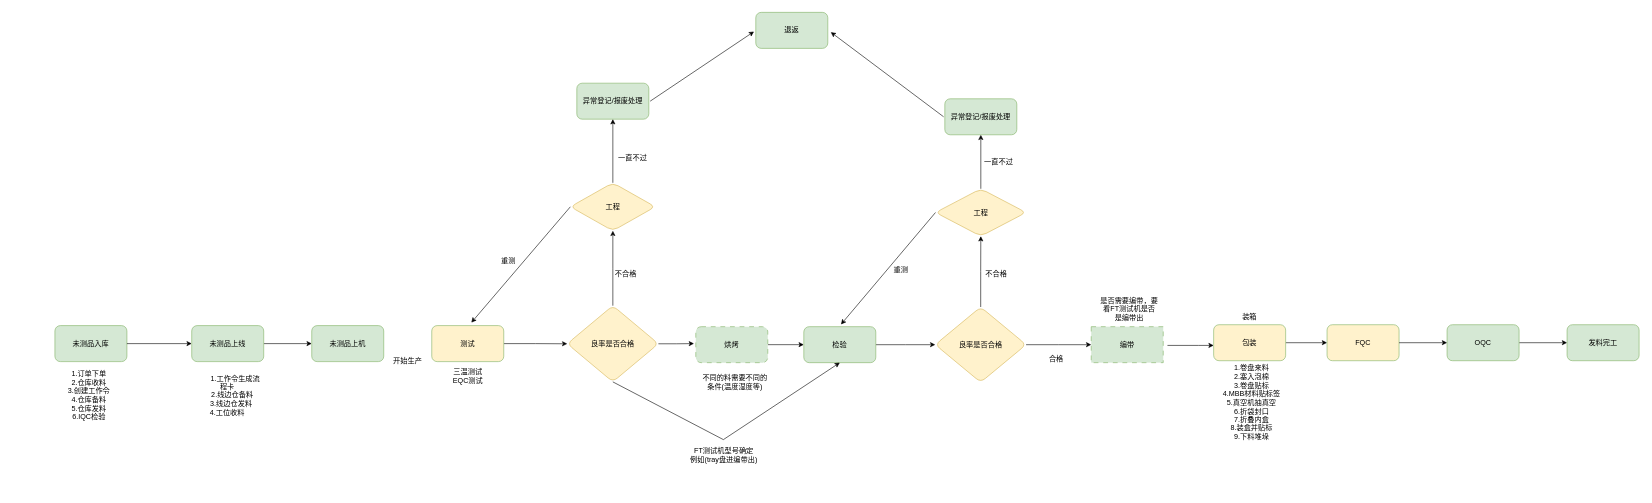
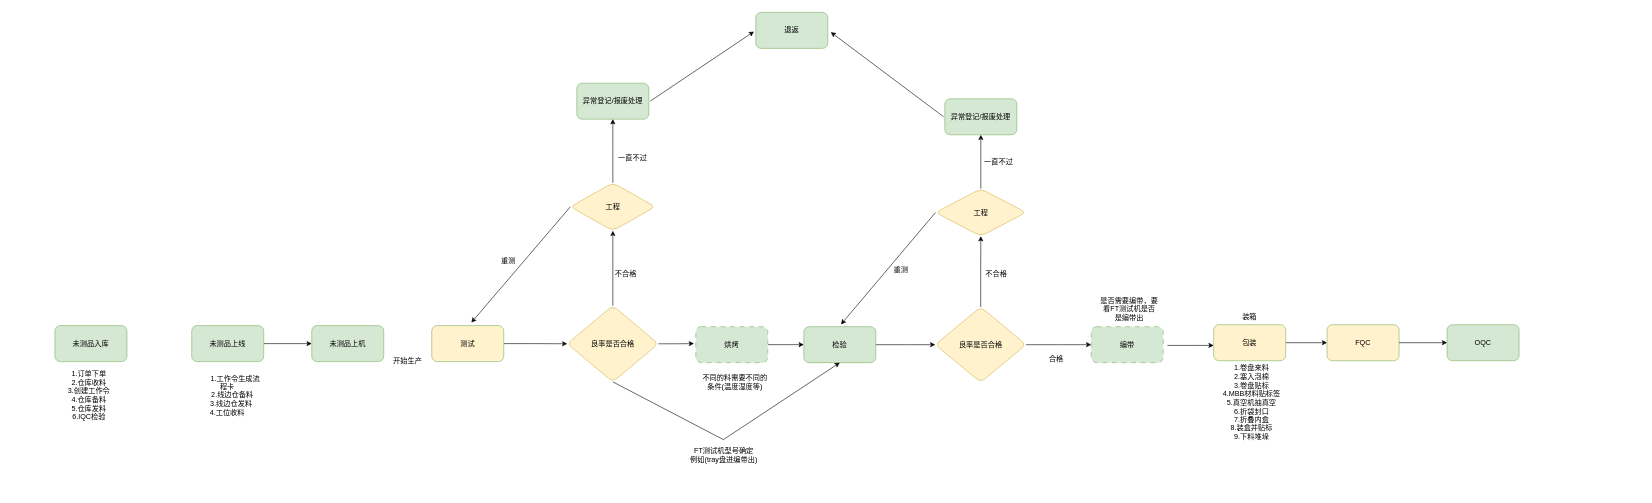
(1561, 343) -> none
(1603, 343) -> none
(157, 344) -> none
(1127, 345) -> (1127, 345)
(468, 376) -> none
